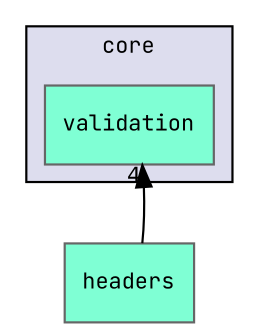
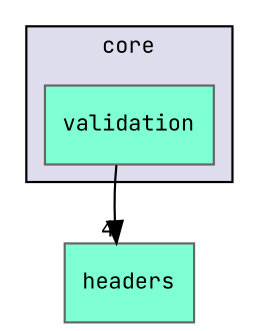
(144, 215) -> (115, 196)
